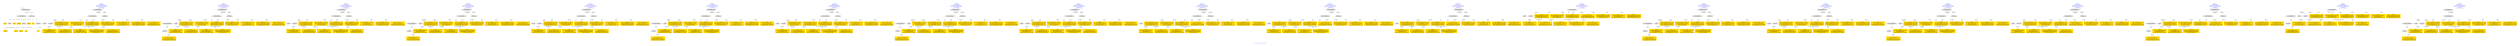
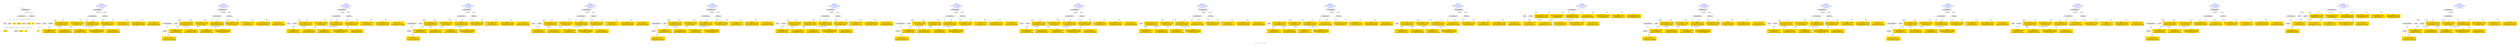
(5, 24) -> (5, 24)
(16, 31) -> (16, 31)
